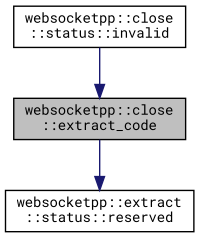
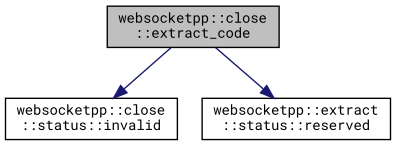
(100, 66) -> (148, 68)
